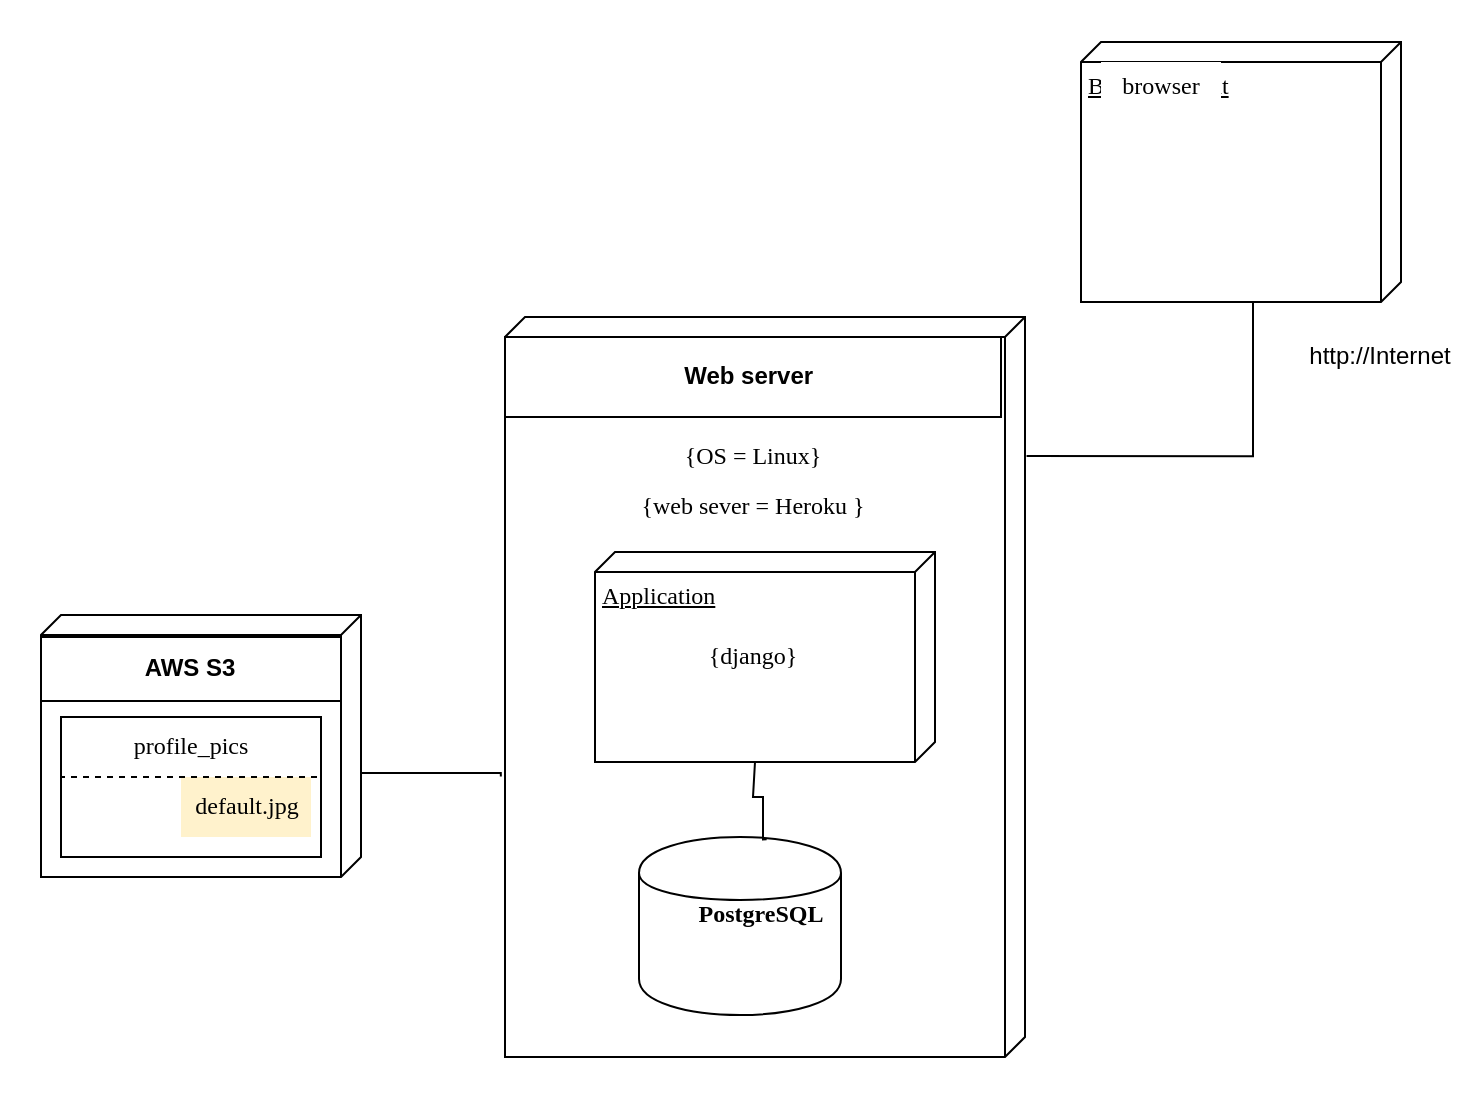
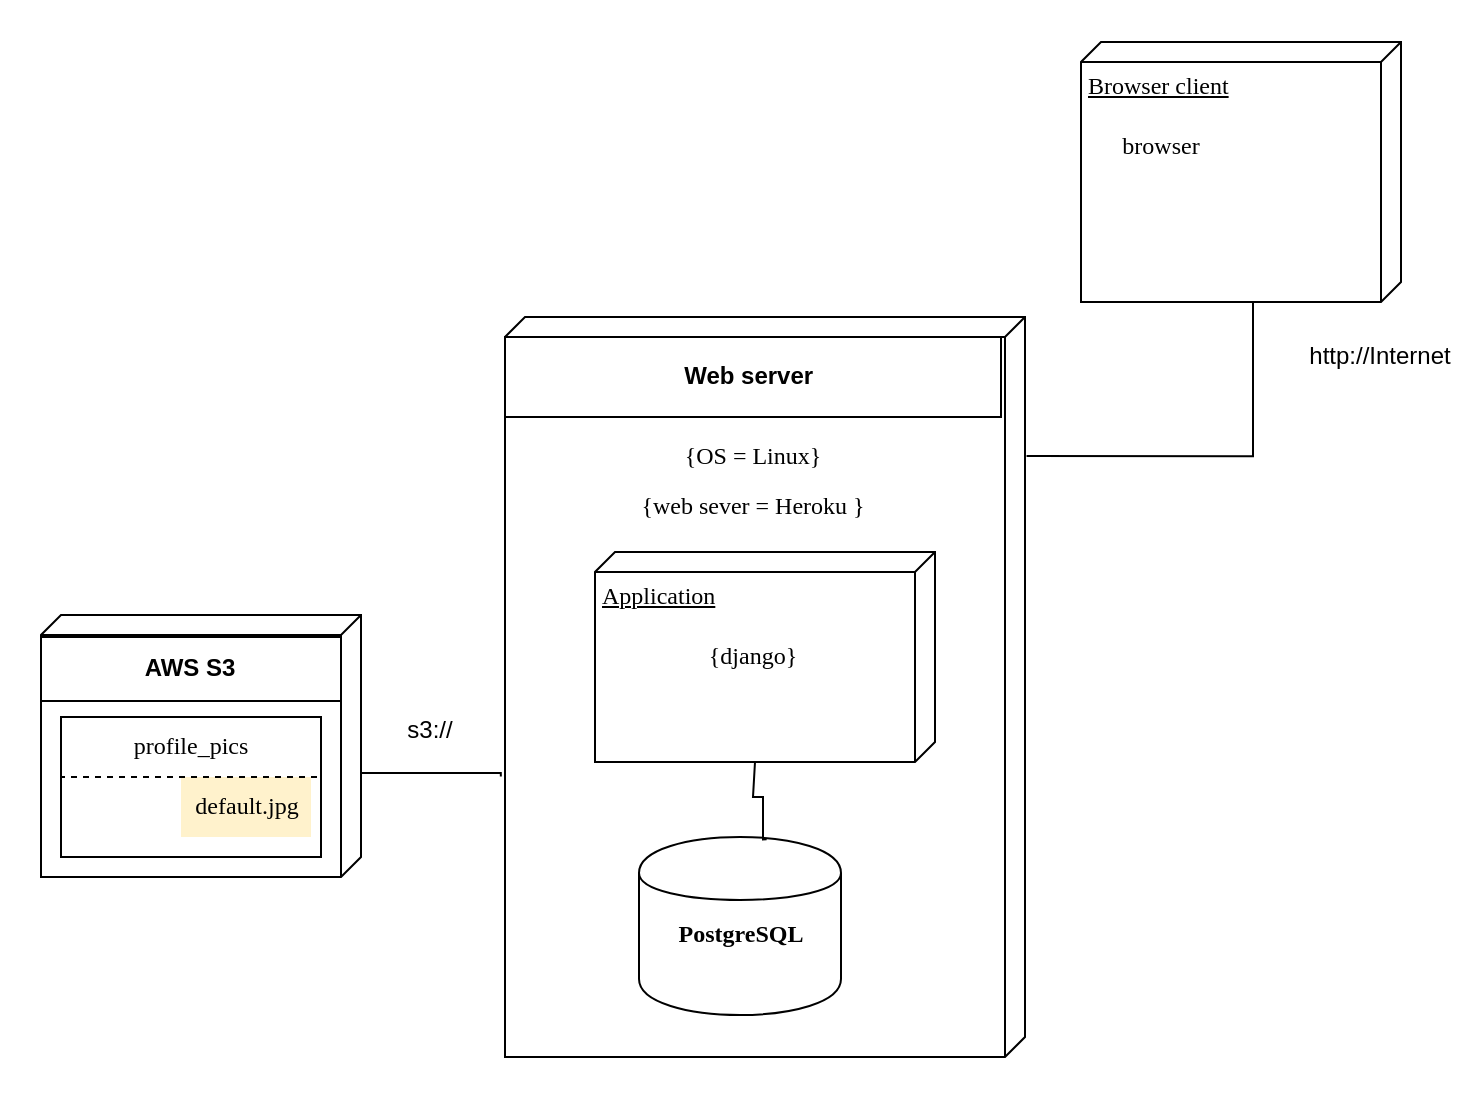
(1161, 87) -> (1161, 147)
none -> (431, 722)
(761, 914) -> (741, 934)
